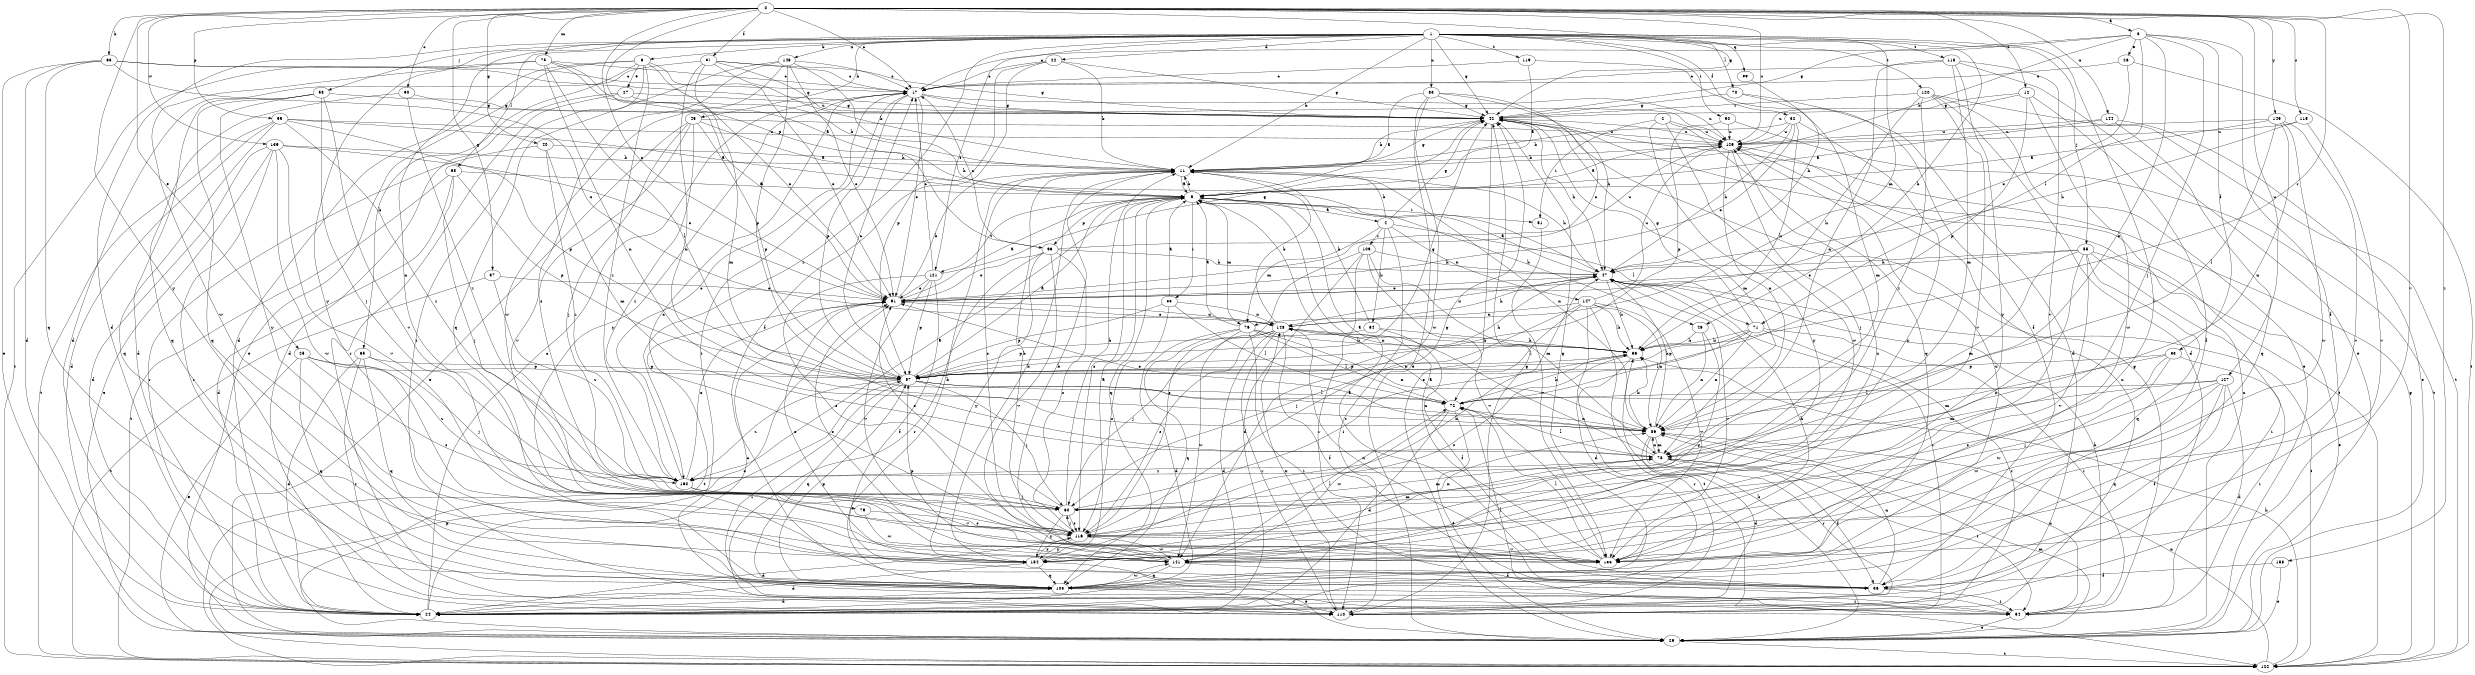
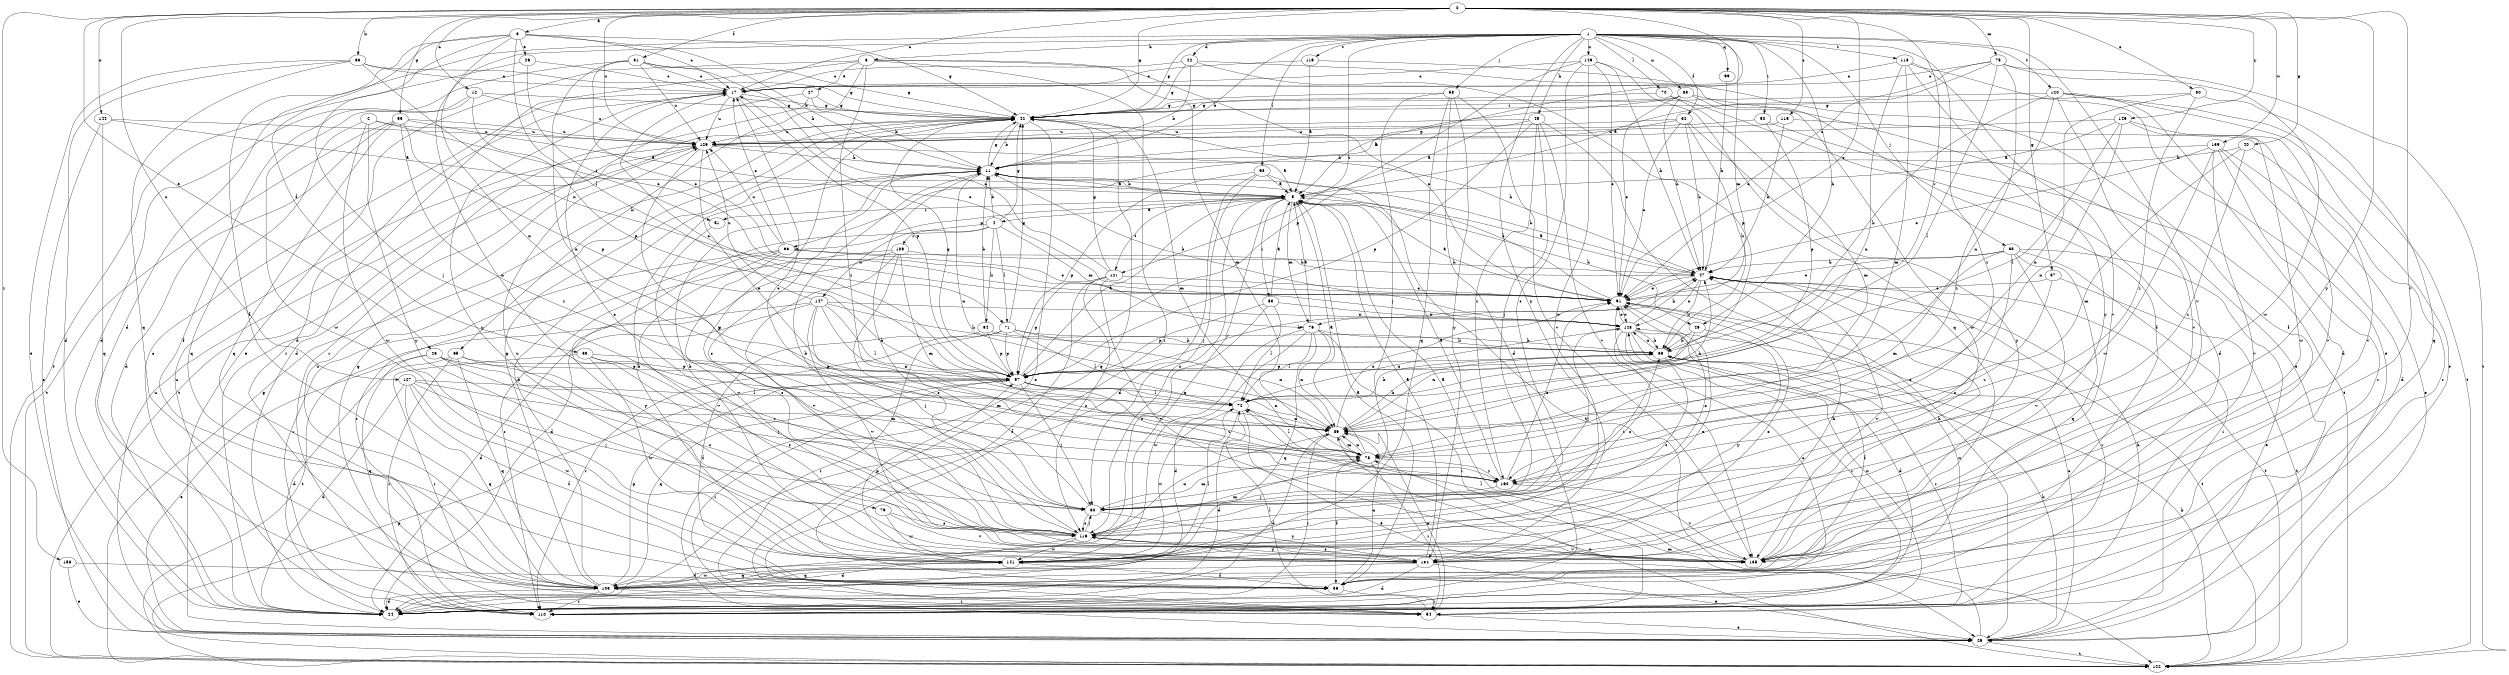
none -> (1819, 383)
none -> (1248, 553)
